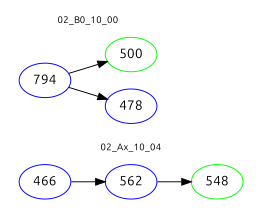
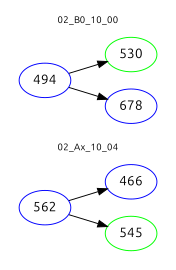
(131, 55) -> (131, 55)
(45, 80) -> (45, 80)
(131, 106) -> (131, 106)
(83, 182) -> (84, 196)
(217, 182) -> (131, 233)
